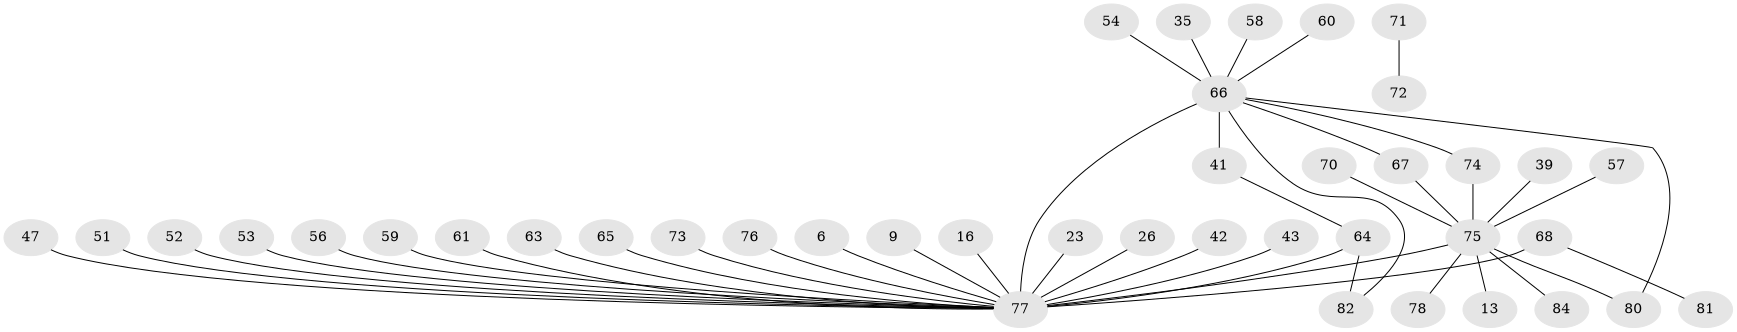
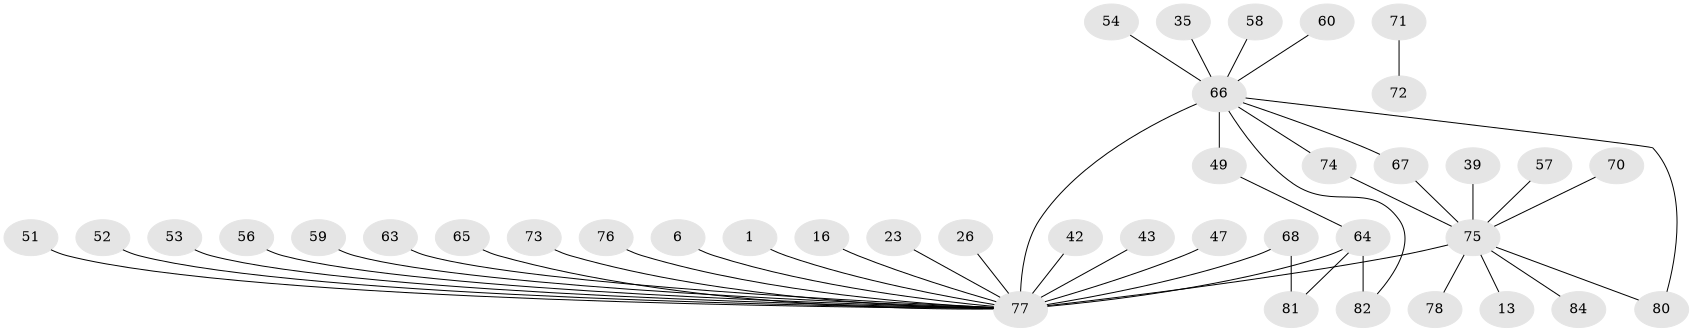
(1219, 166) -> (1219, 166)
(462, 238) -> none
(894, 238) -> (750, 238)
none -> (1326, 275)
